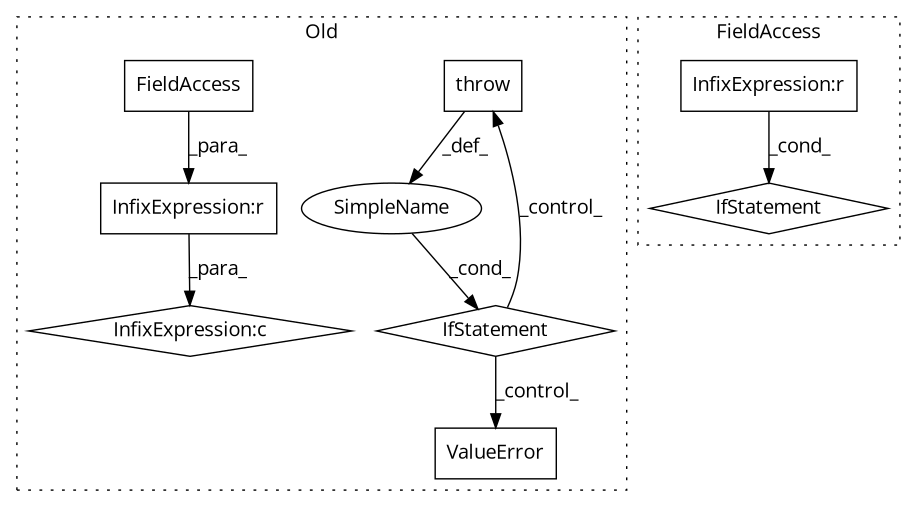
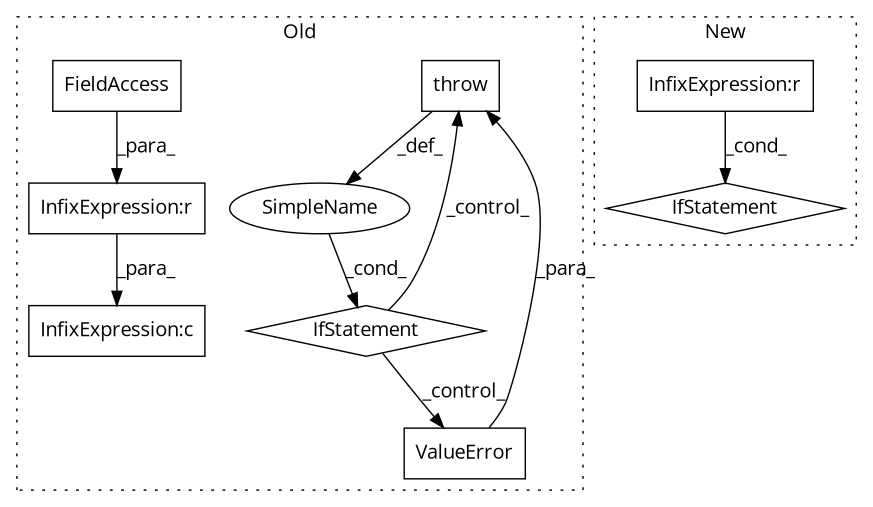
(769, 33) -> (725, 33)
none -> (536, 273)
(190, 331) -> (117, 331)
